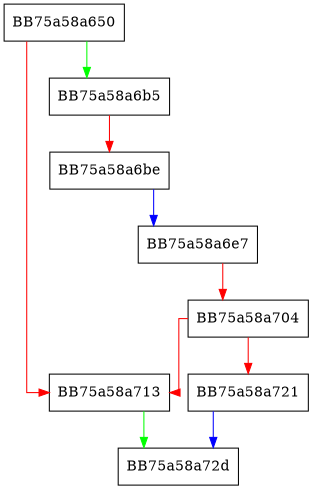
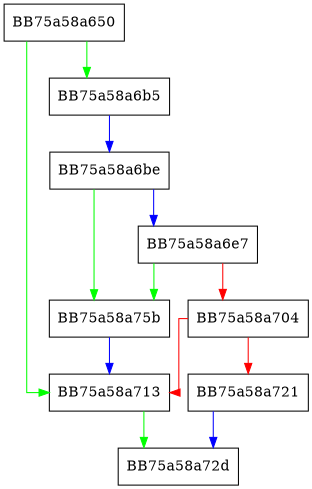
(109, 128) -> (109, 128)
(27, 223) -> (27, 223)
none -> (109, 319)
